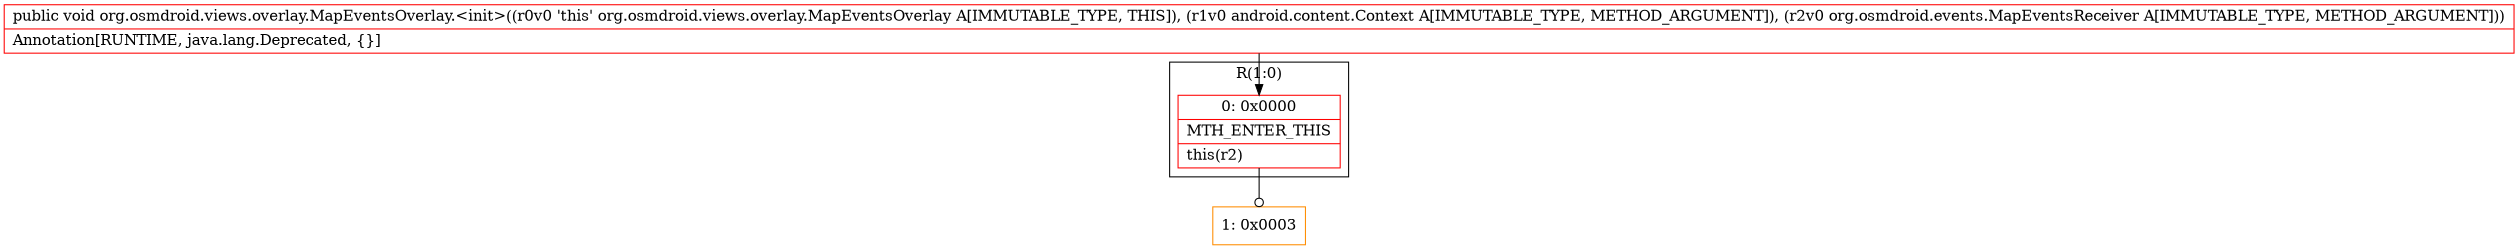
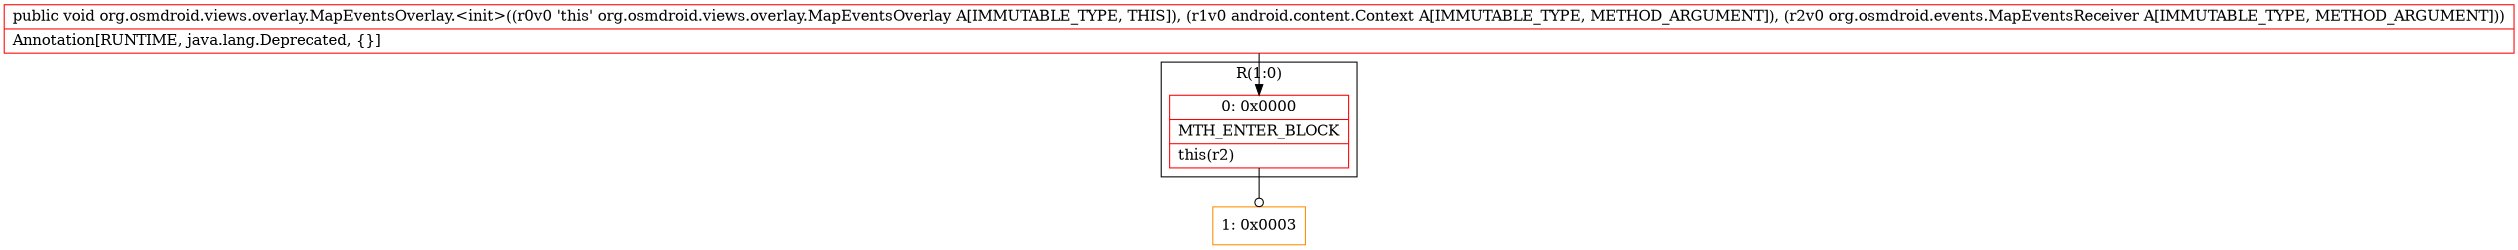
(1259, 131) -> (1259, 131)
